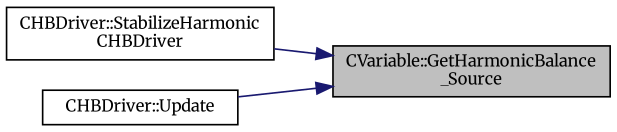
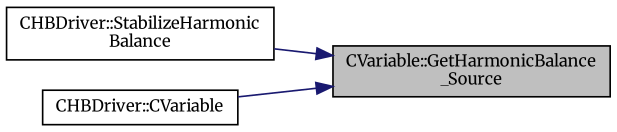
(140, 34) -> (140, 34)
(140, 107) -> (140, 107)
